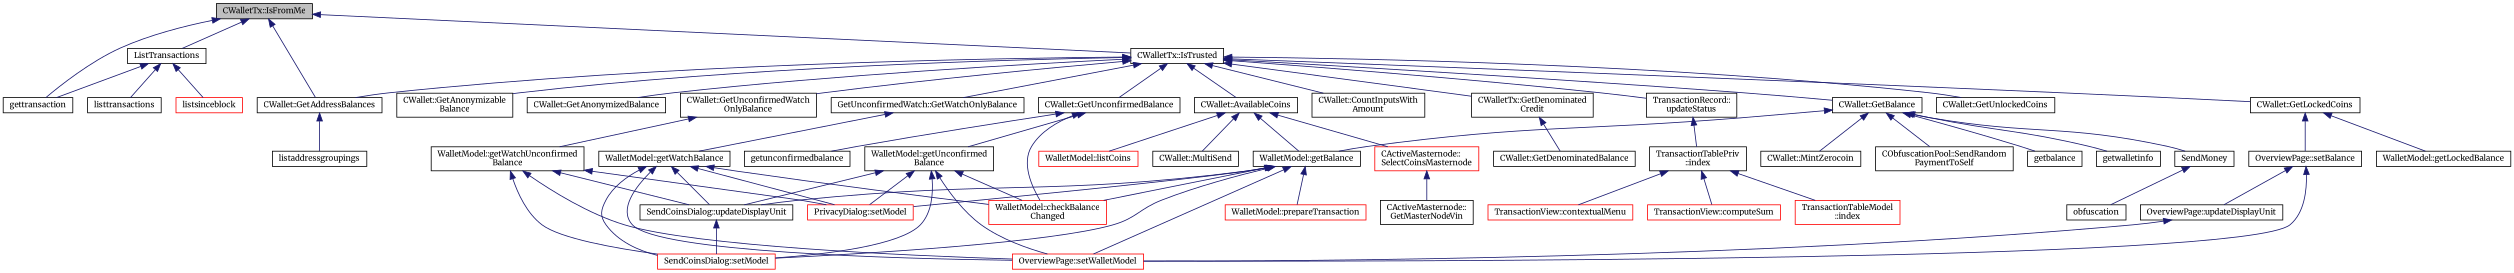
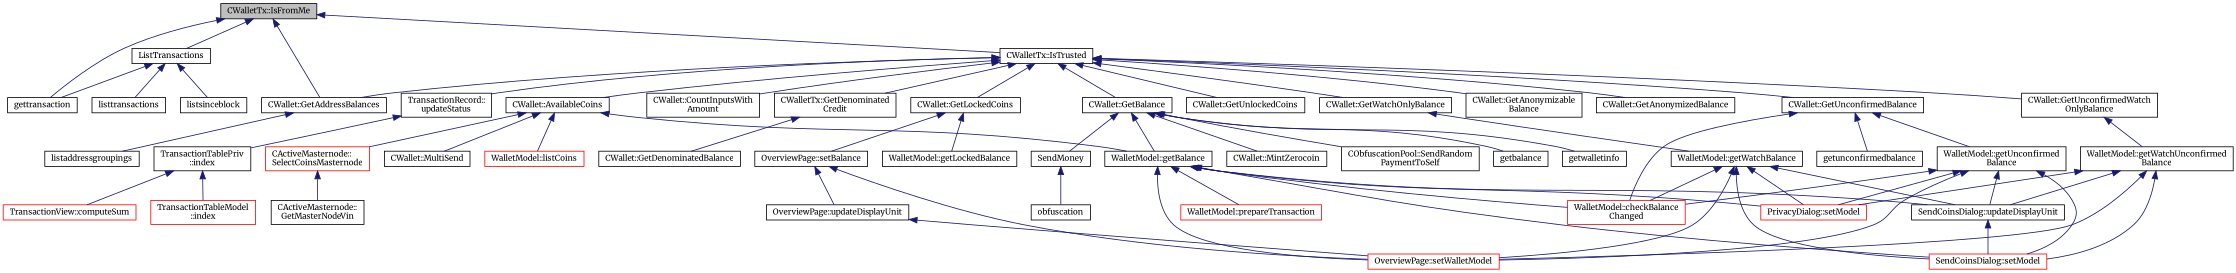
(209, 105) -> (214, 105)
(928, 105) -> (1386, 105)
(1560, 212) -> none
